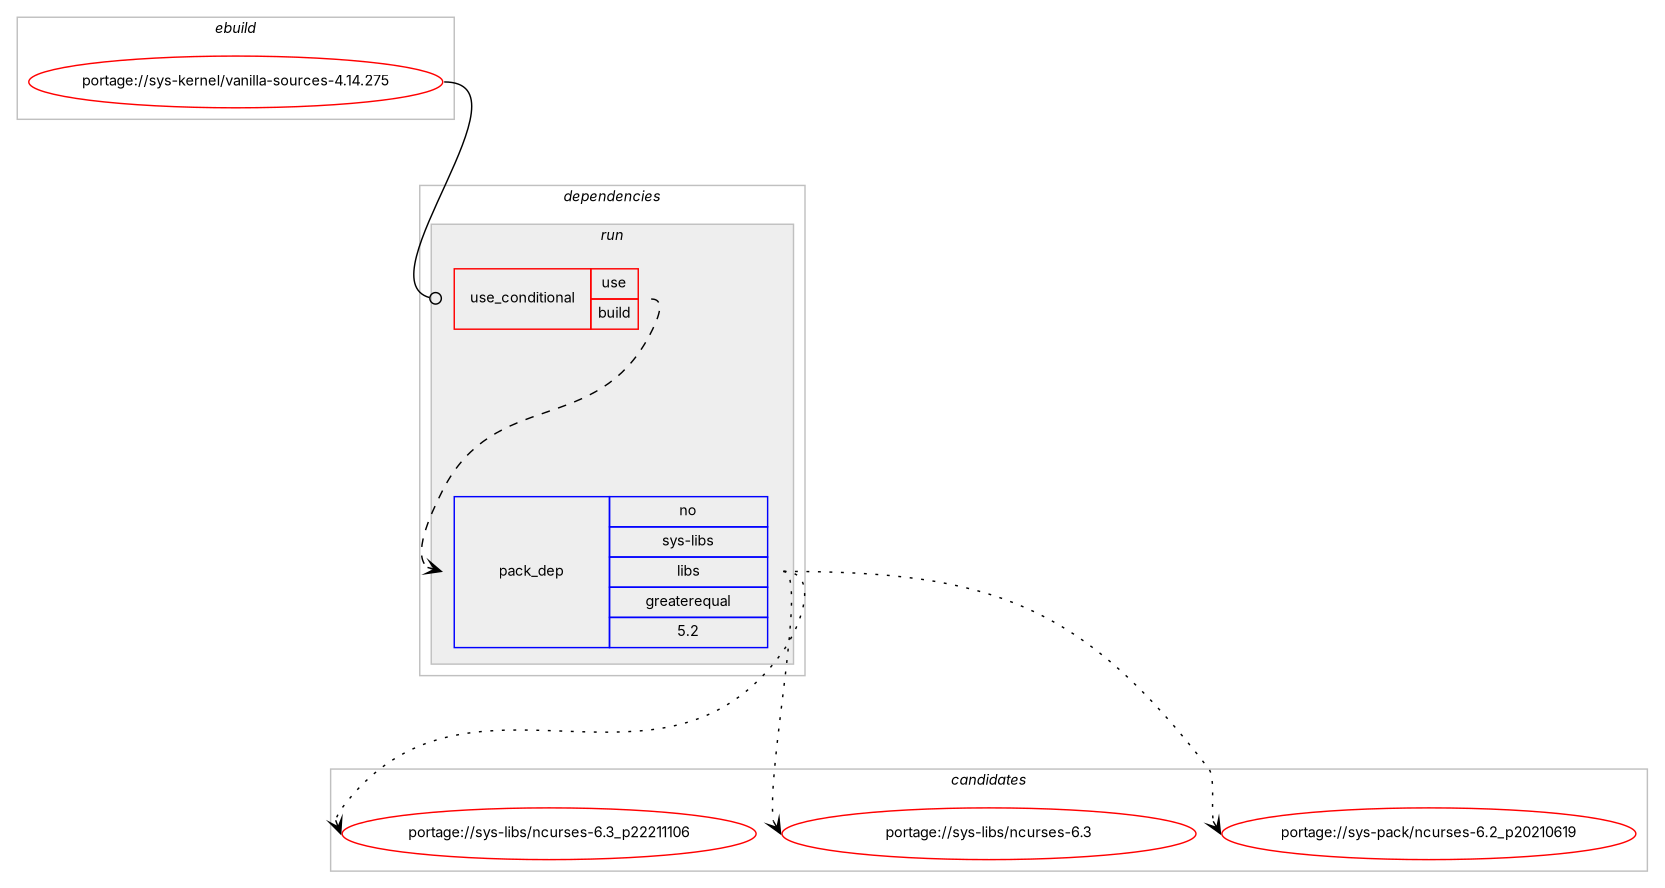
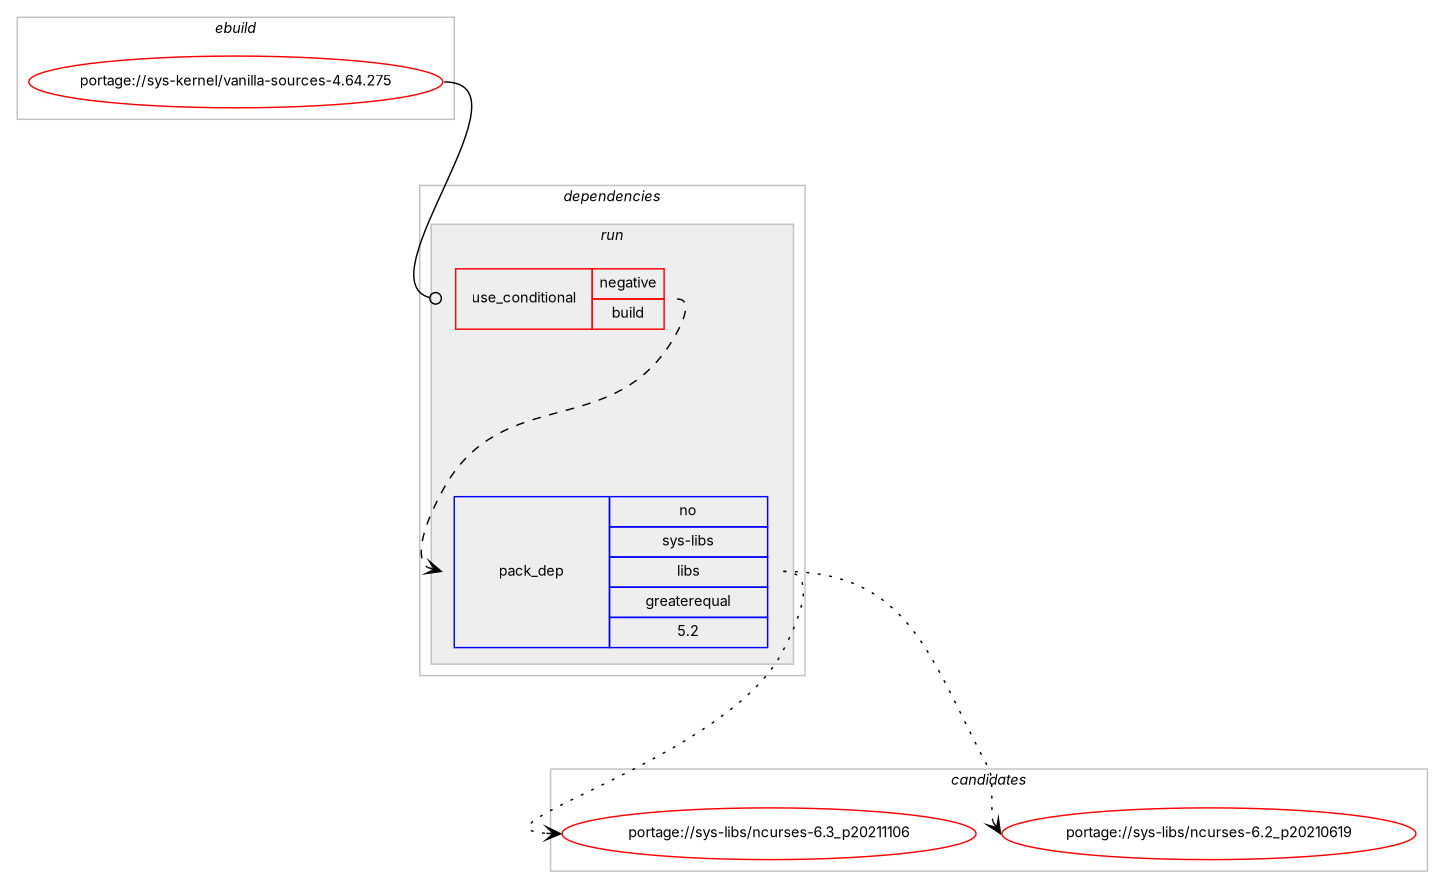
(236, 82) -> (236, 82)
(615, 283) -> (628, 283)
(549, 834) -> (769, 834)
(989, 834) -> none
(1429, 834) -> (1209, 834)
